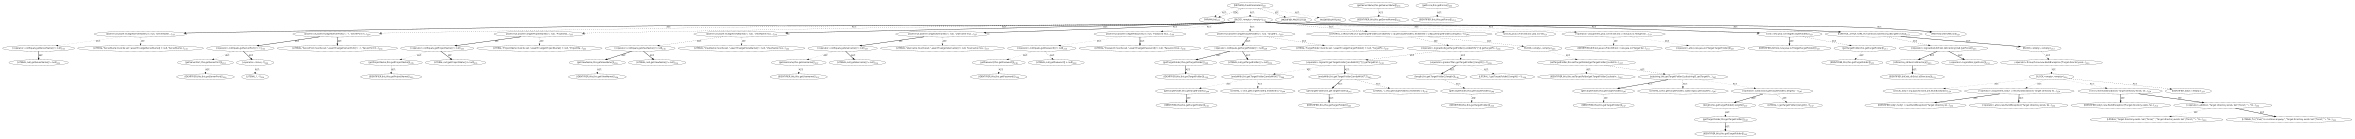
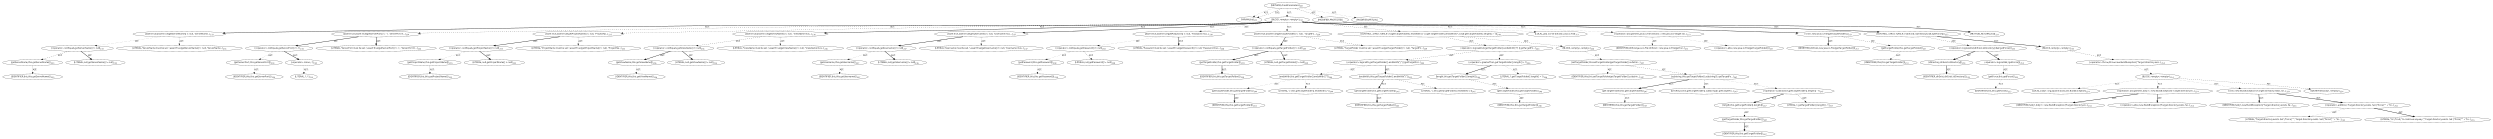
none -> (56, 55)
none -> (2004, 69)
